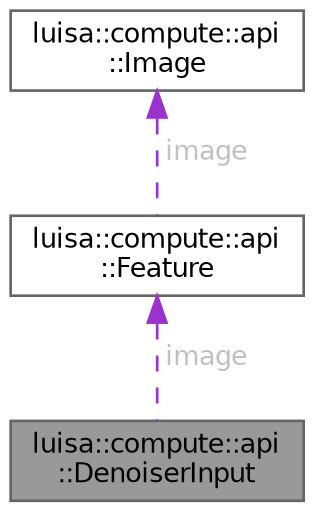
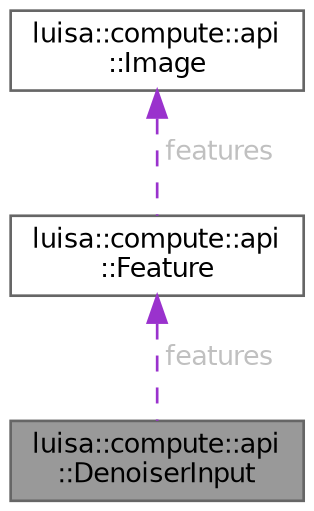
(202, 153) -> (216, 153)
(202, 358) -> (216, 358)
